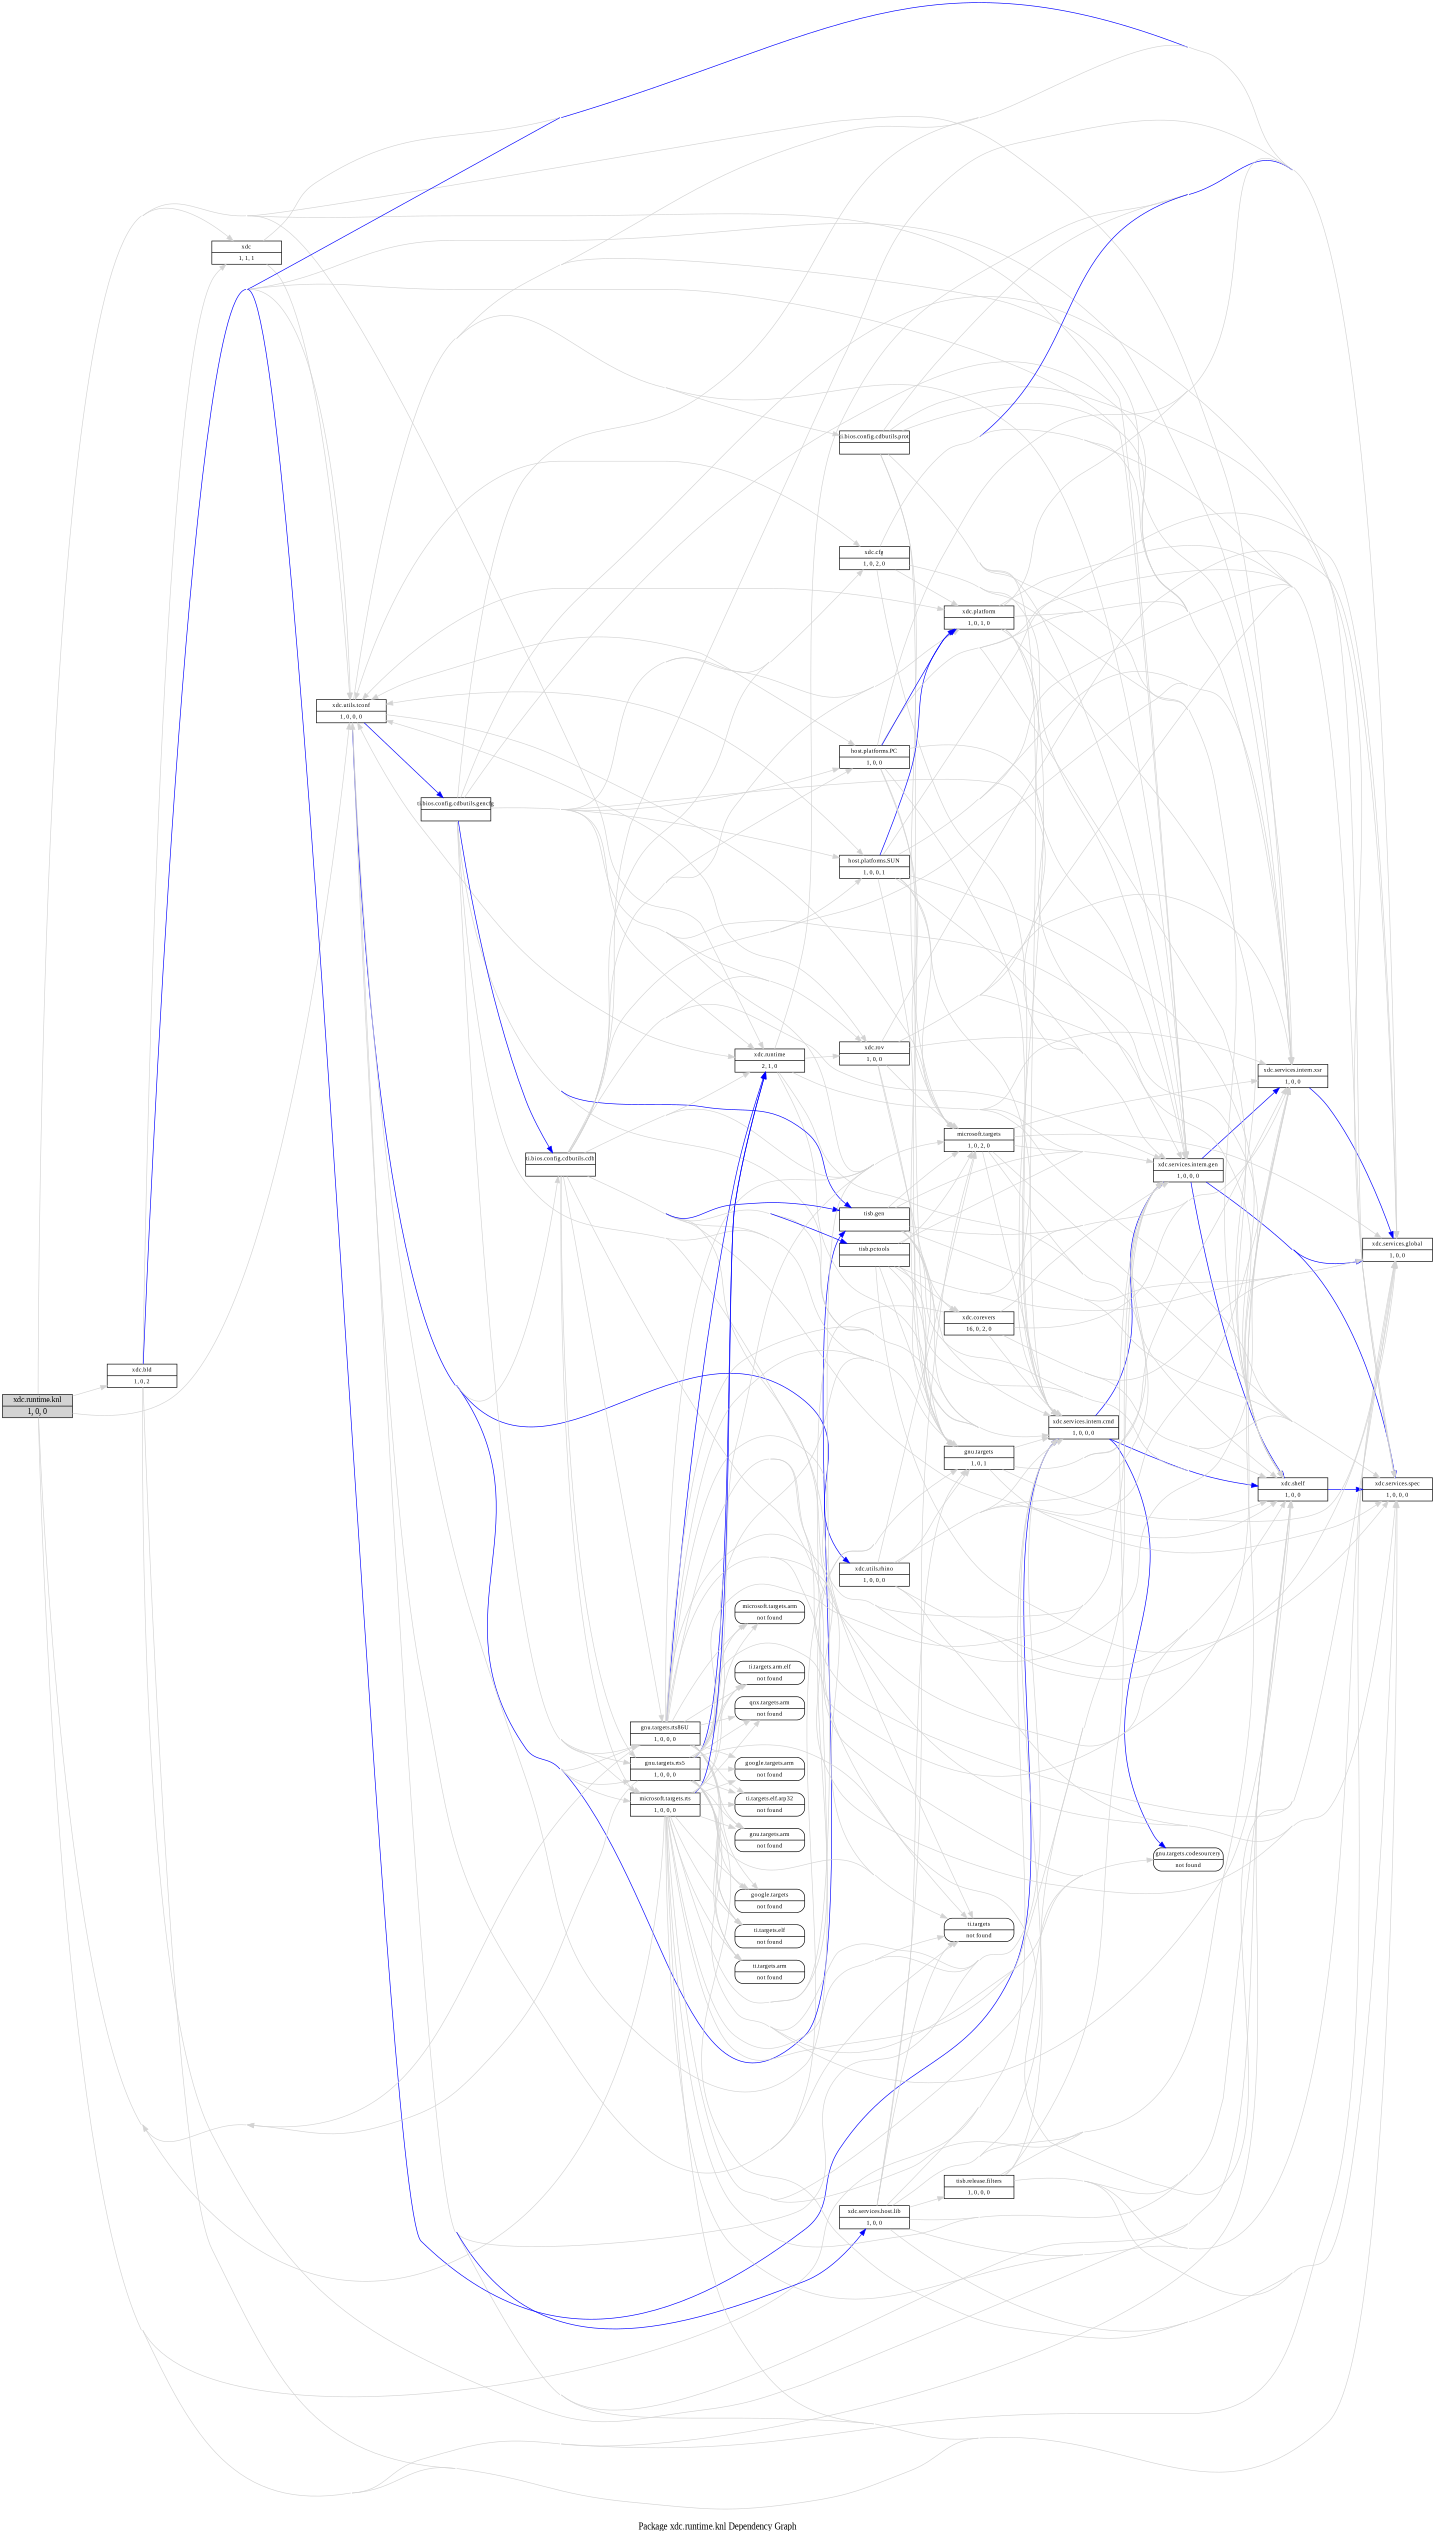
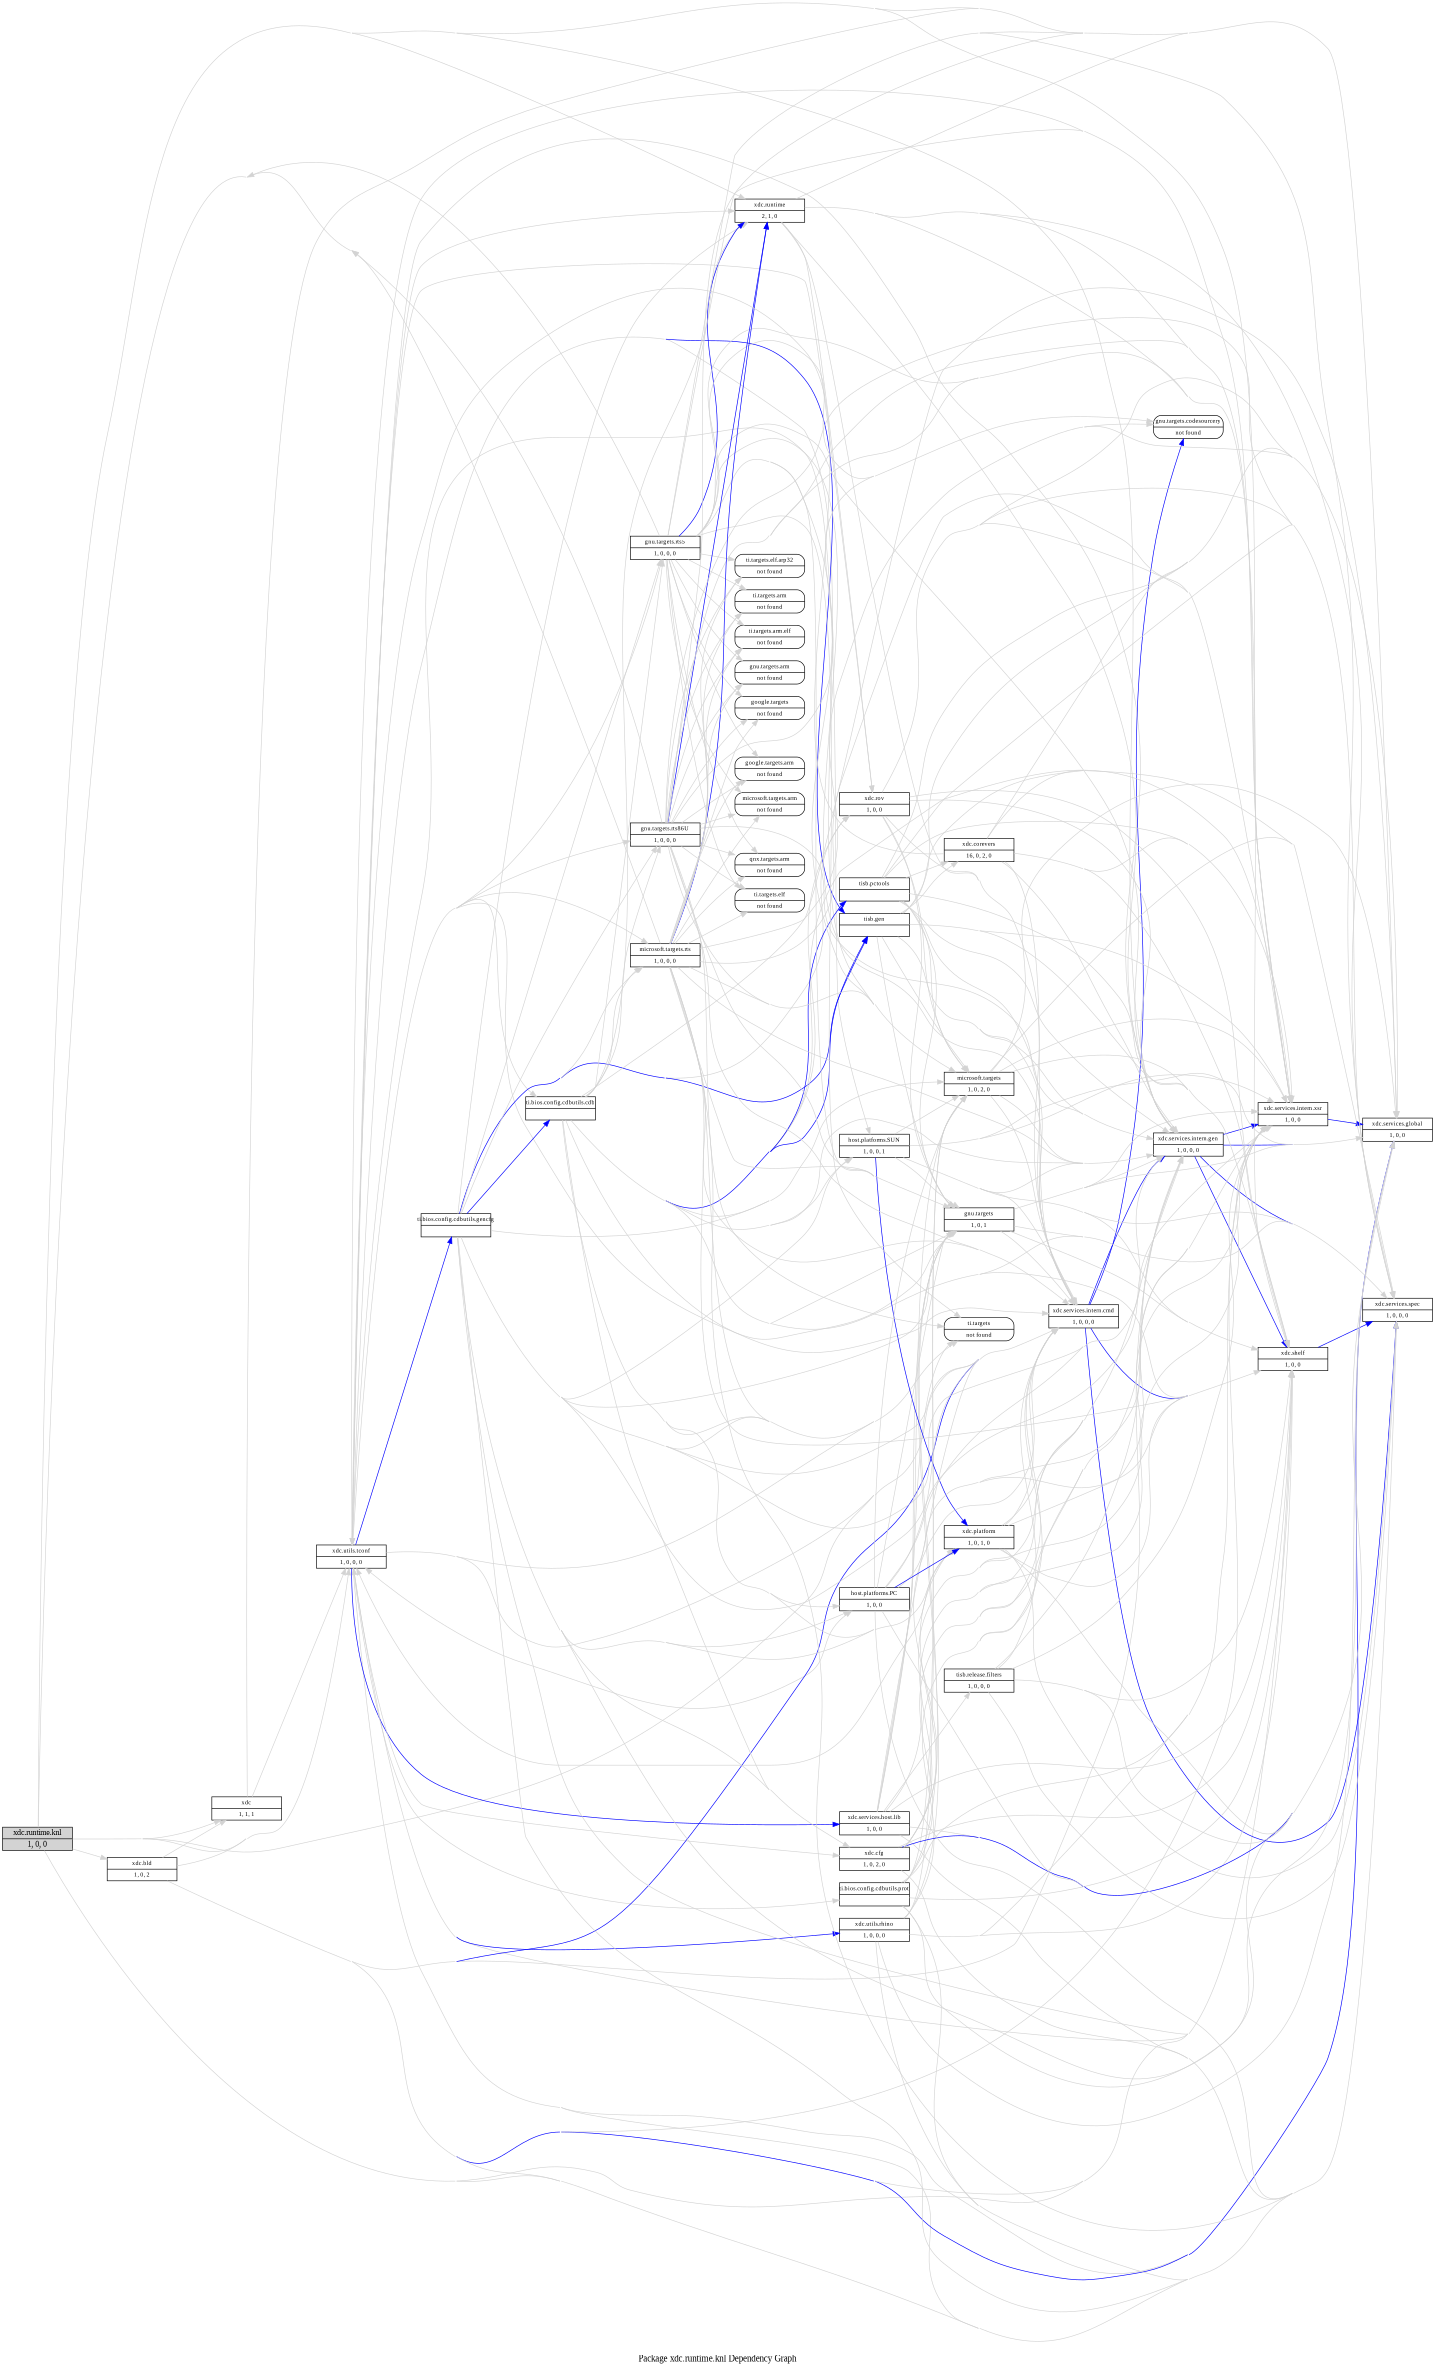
none -> (1265, 1840)
